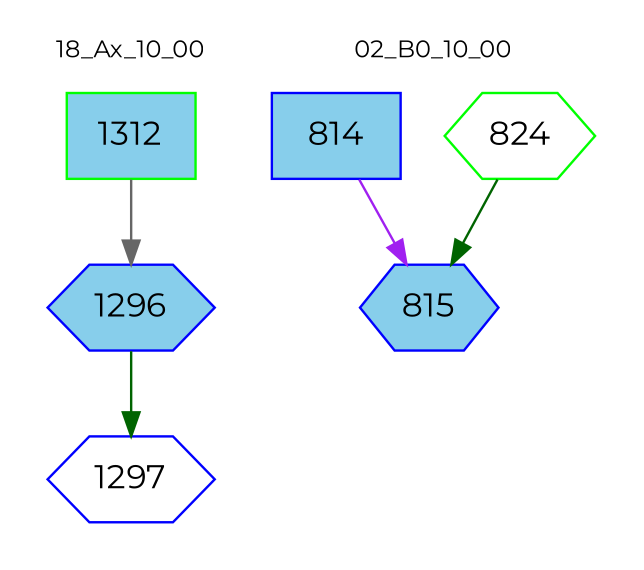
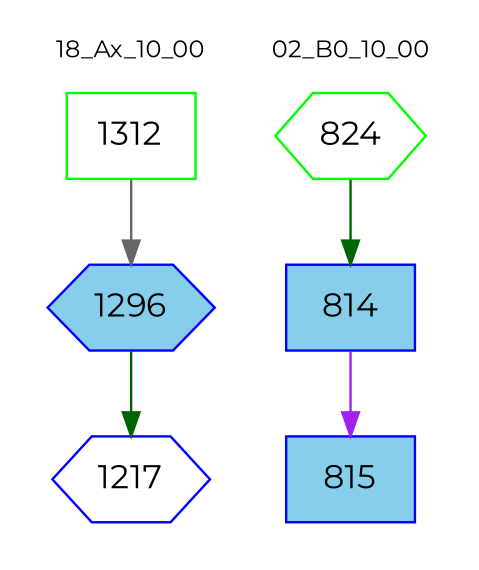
(131, 136) -> (131, 136)
(480, 211) -> (351, 210)
(429, 308) -> (351, 479)
(131, 479) -> (131, 479)
